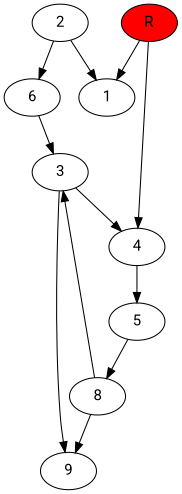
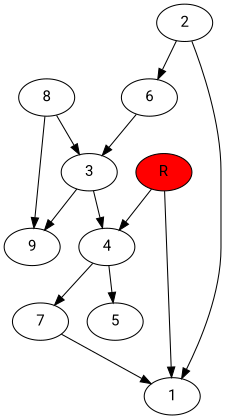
none -> (40, 322)
(120, 354) -> none
